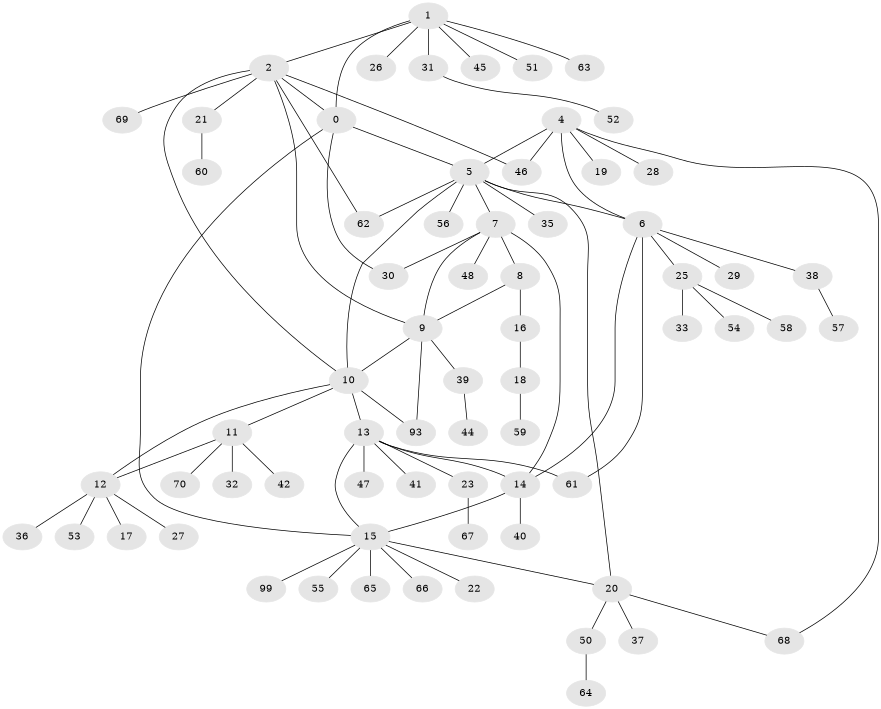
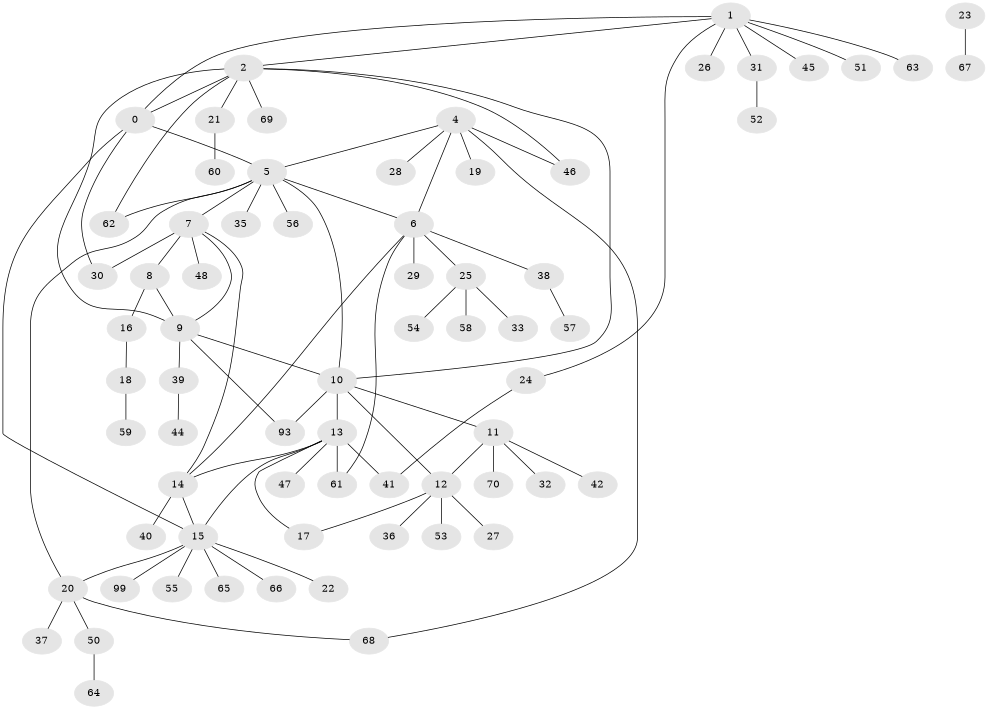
none -> (526, 381)
(416, 459) -> (257, 475)
